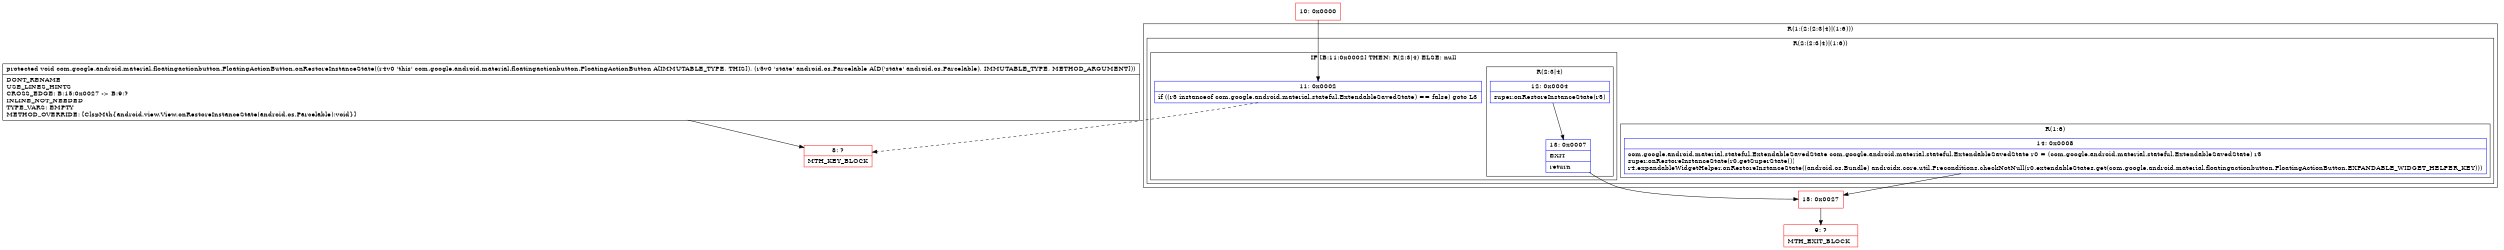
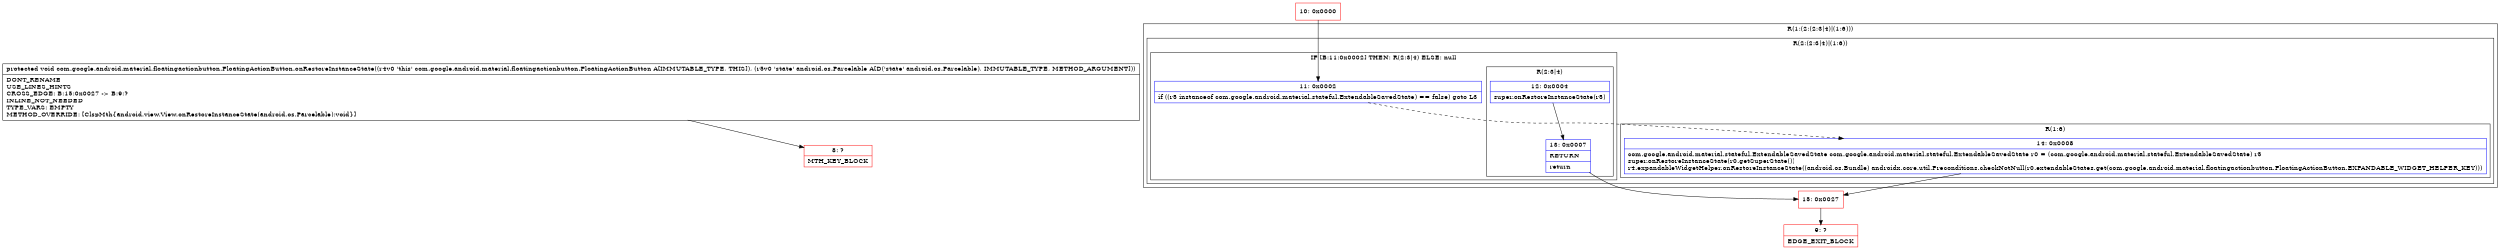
(1068, 130) -> (1603, 123)
(1558, 156) -> (1565, 156)
(1819, 241) -> (1821, 241)
